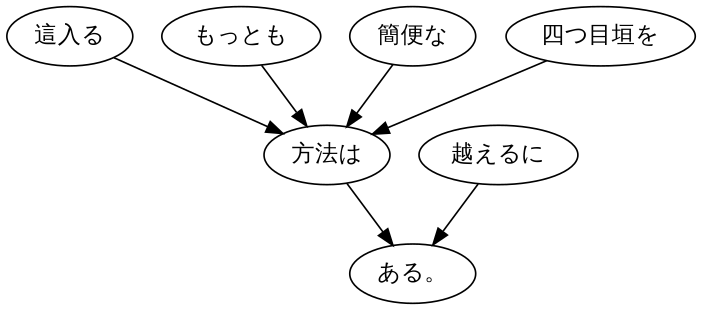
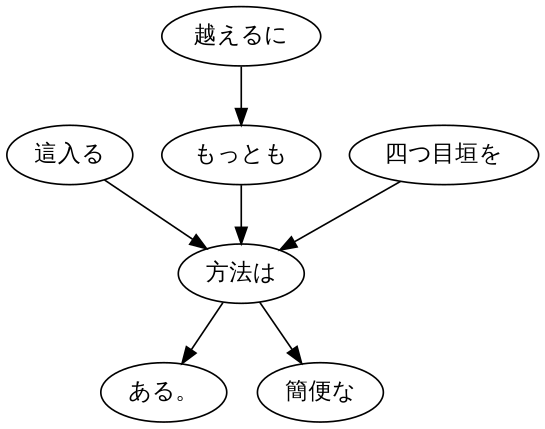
(375, 89) -> (276, 326)
(461, 208) -> (241, 88)
